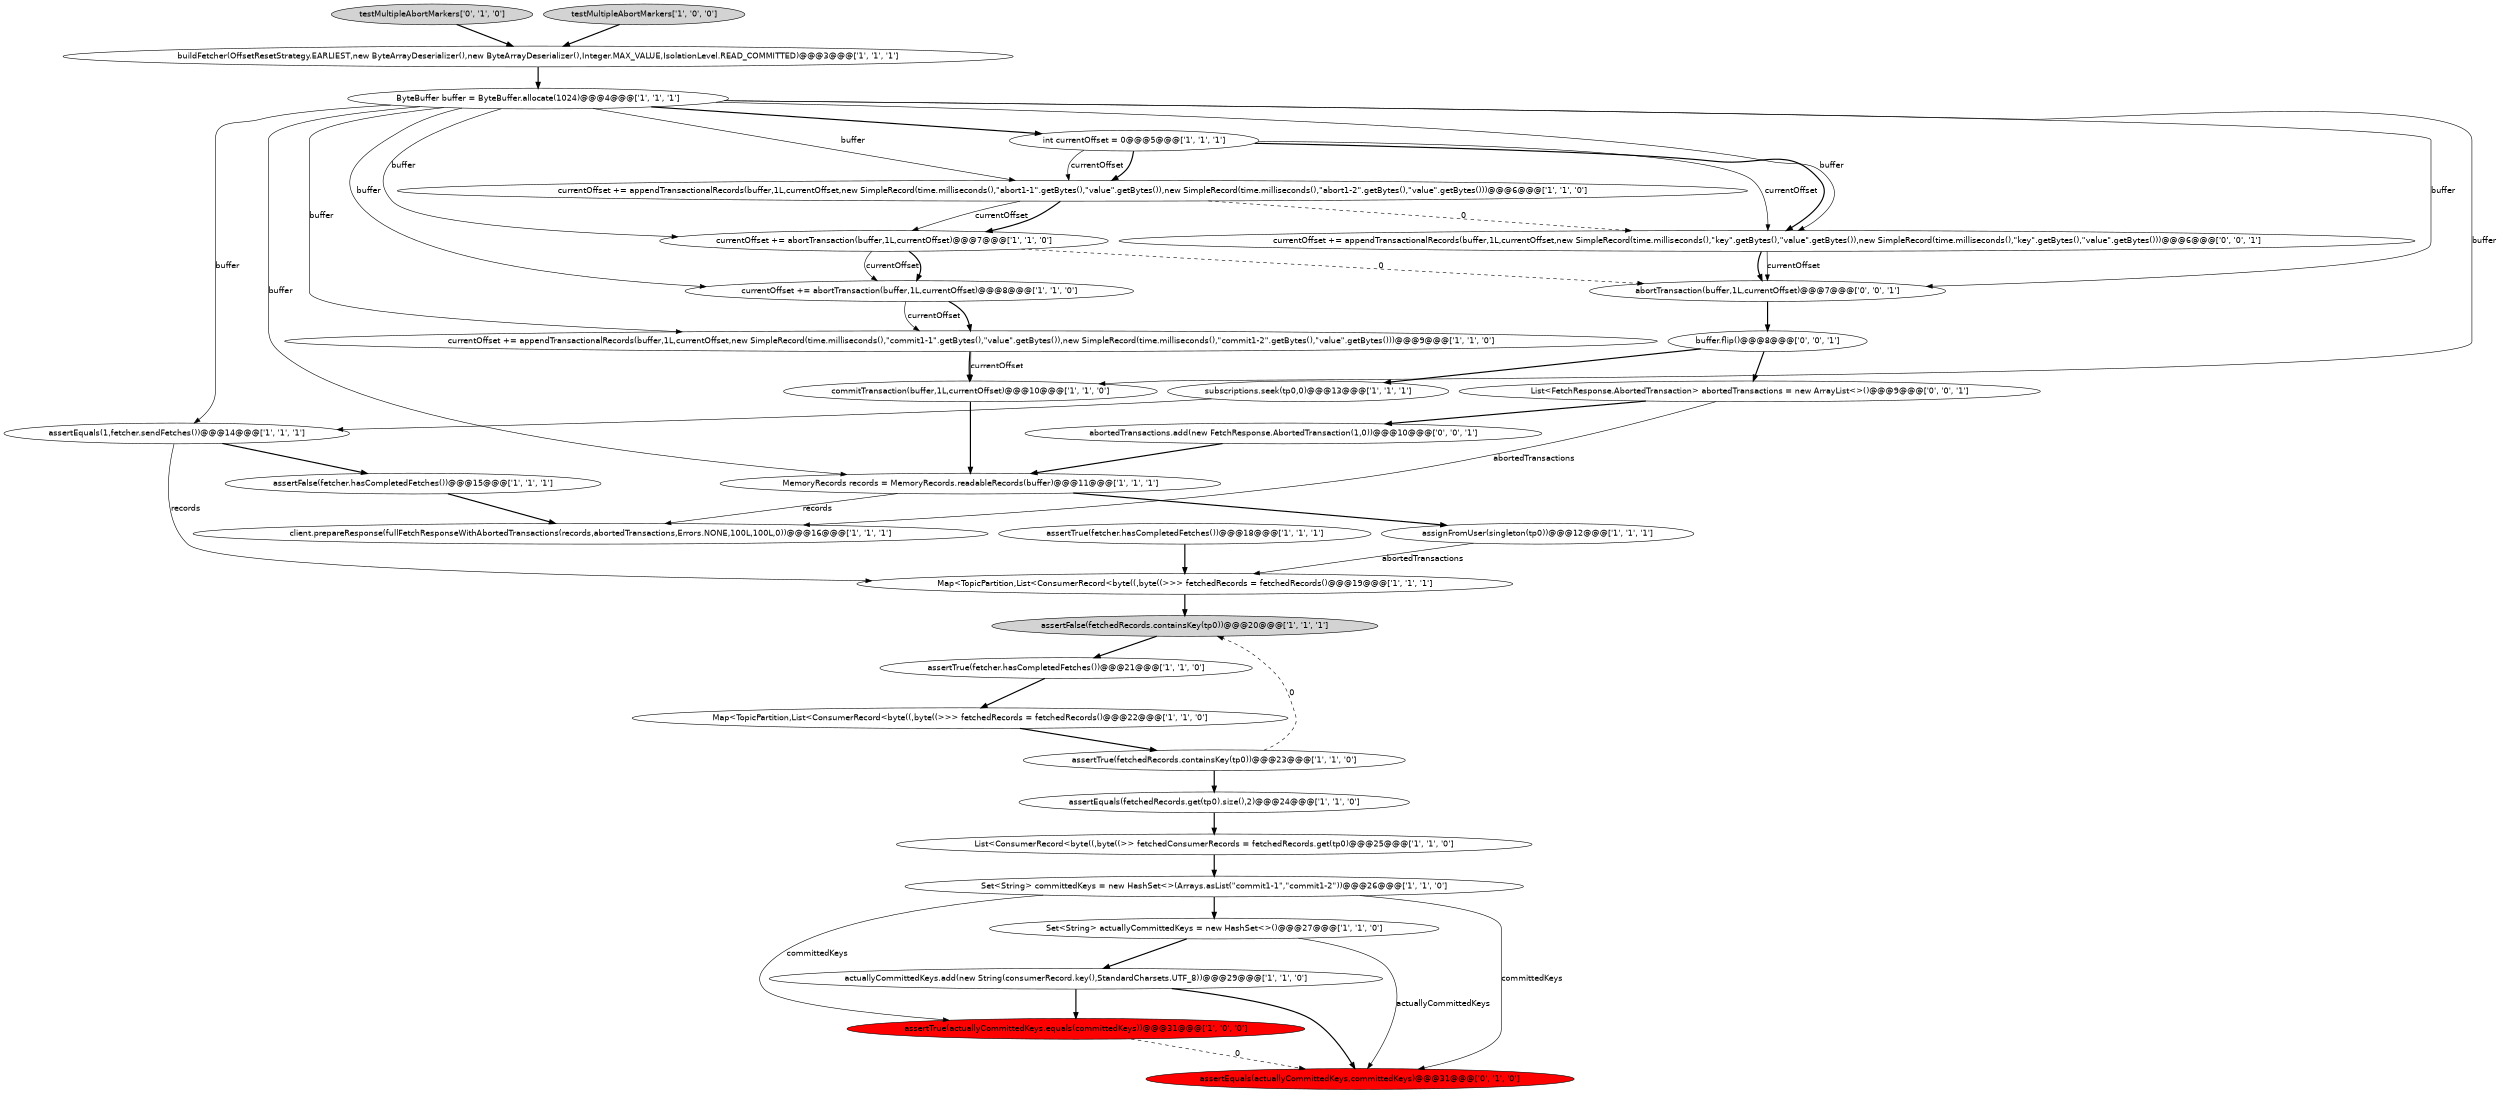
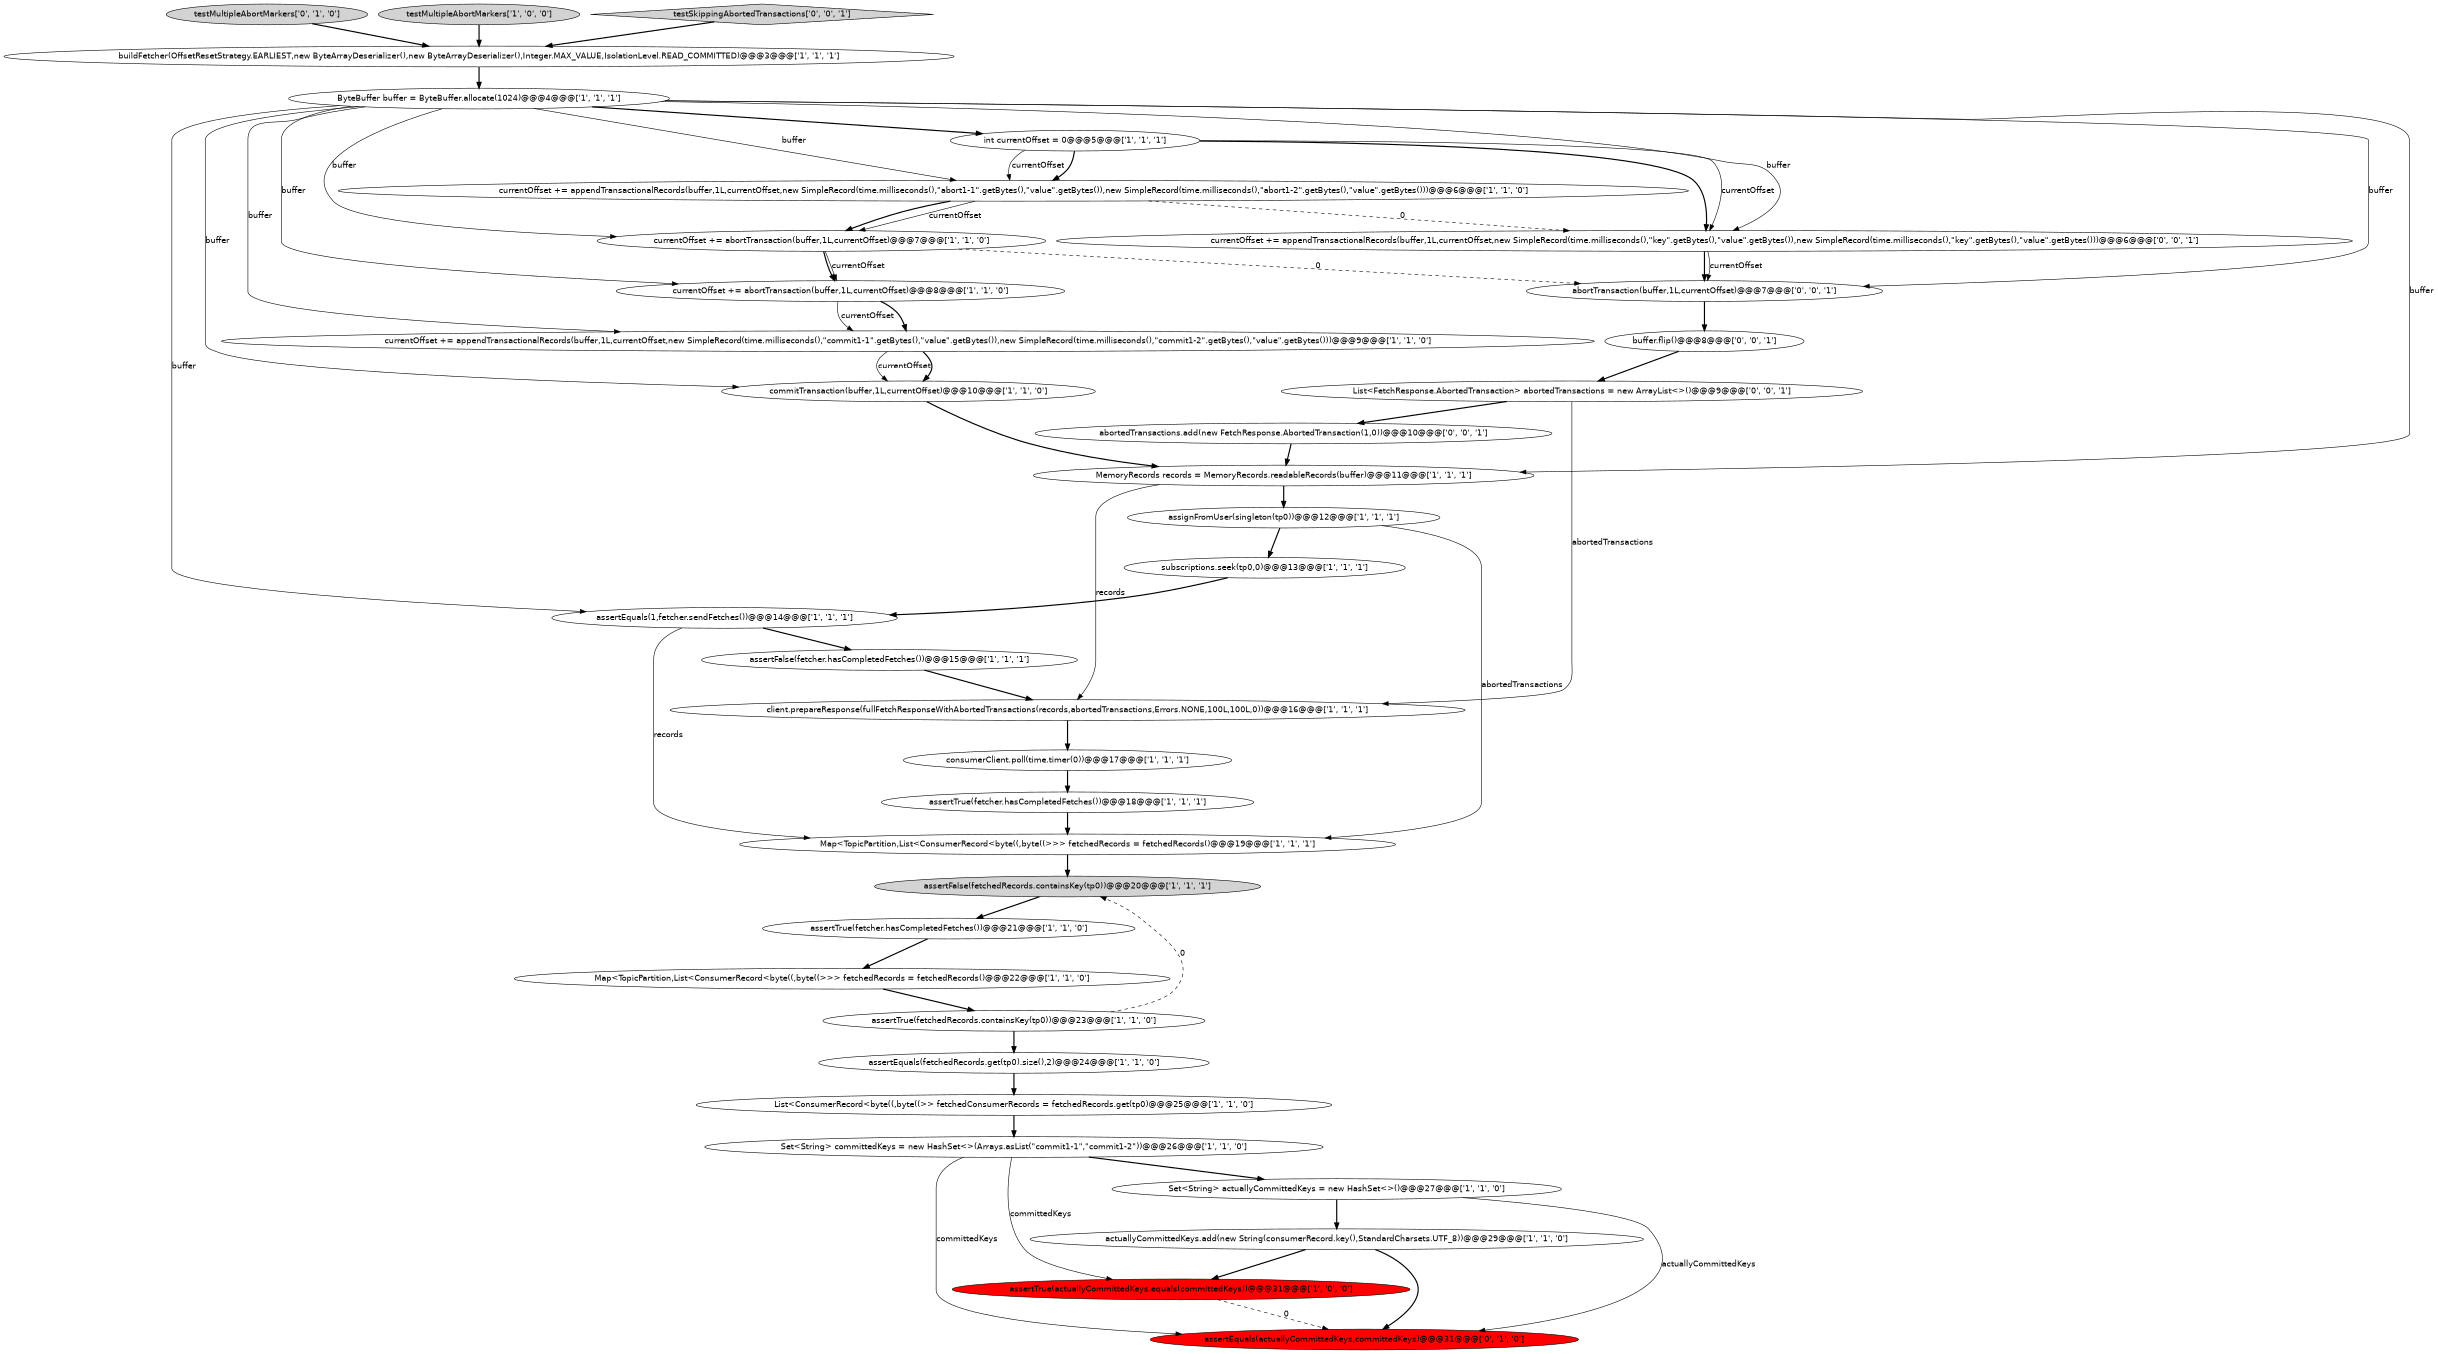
none -> (762, 14)
(1546, 365) -> (1275, 540)
(777, 417) -> (1063, 604)
none -> (1068, 760)
